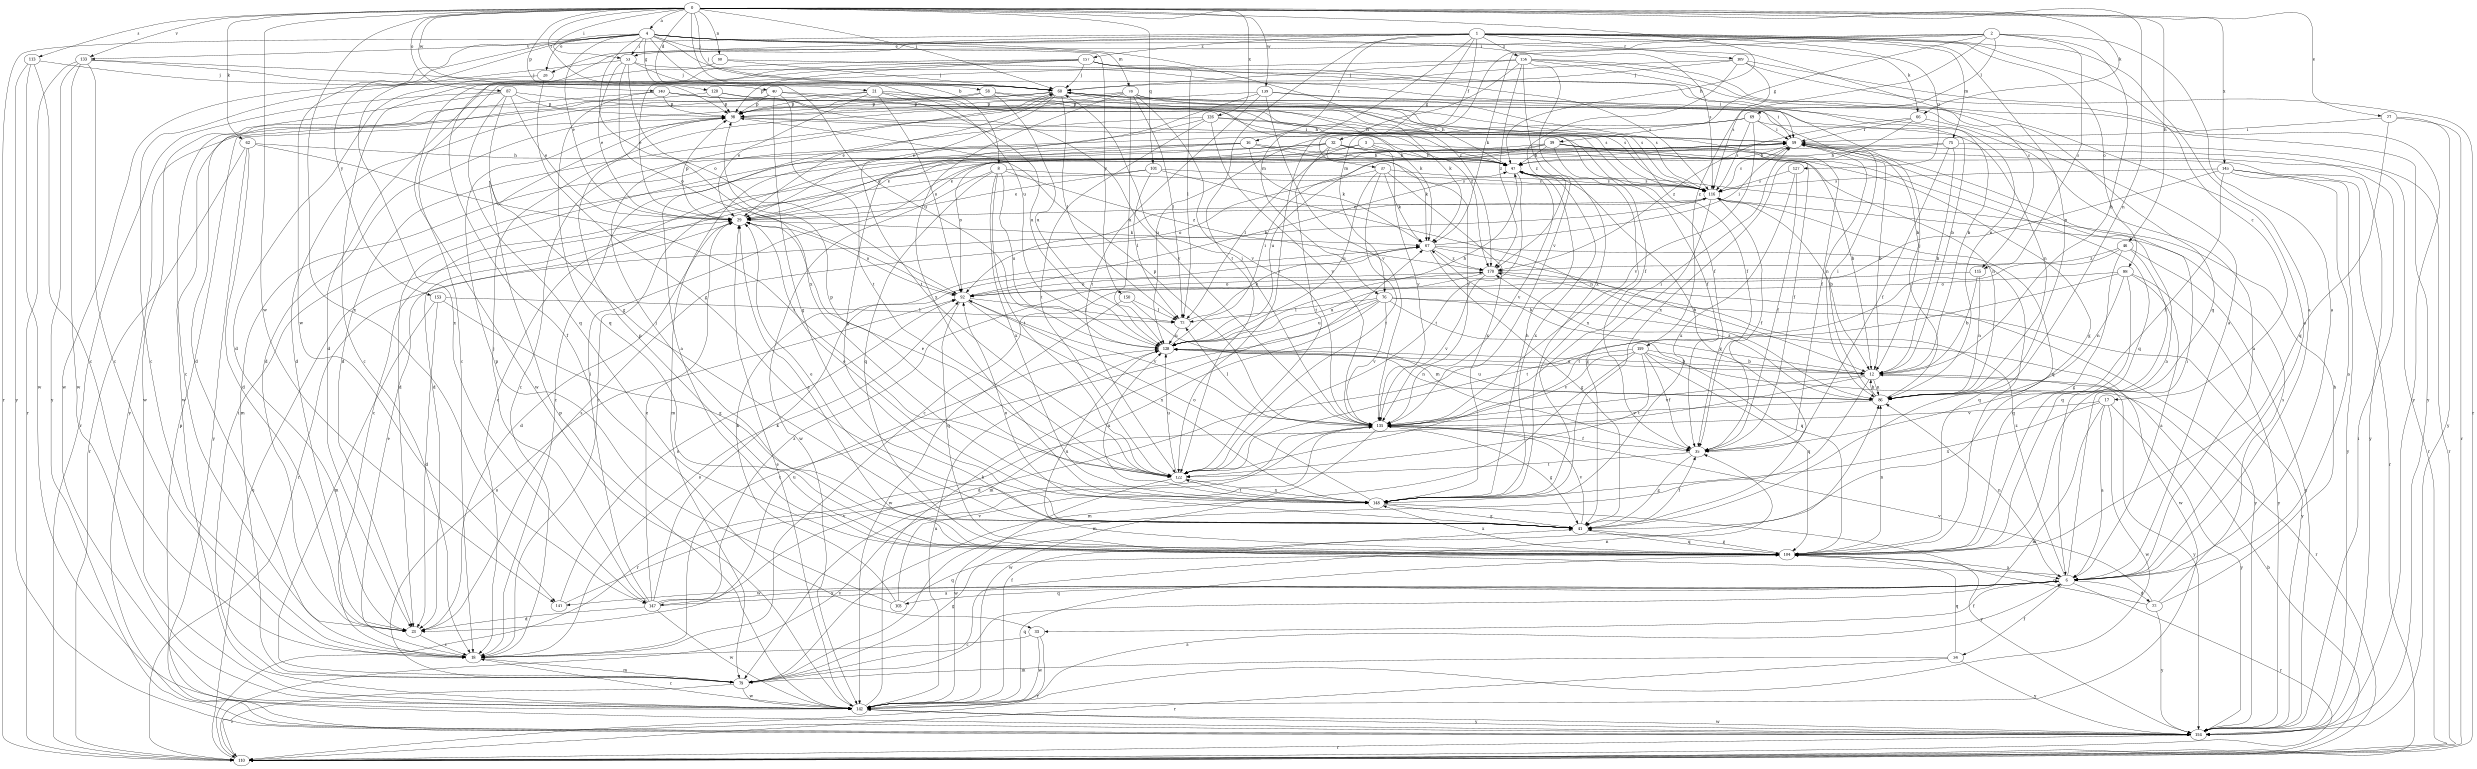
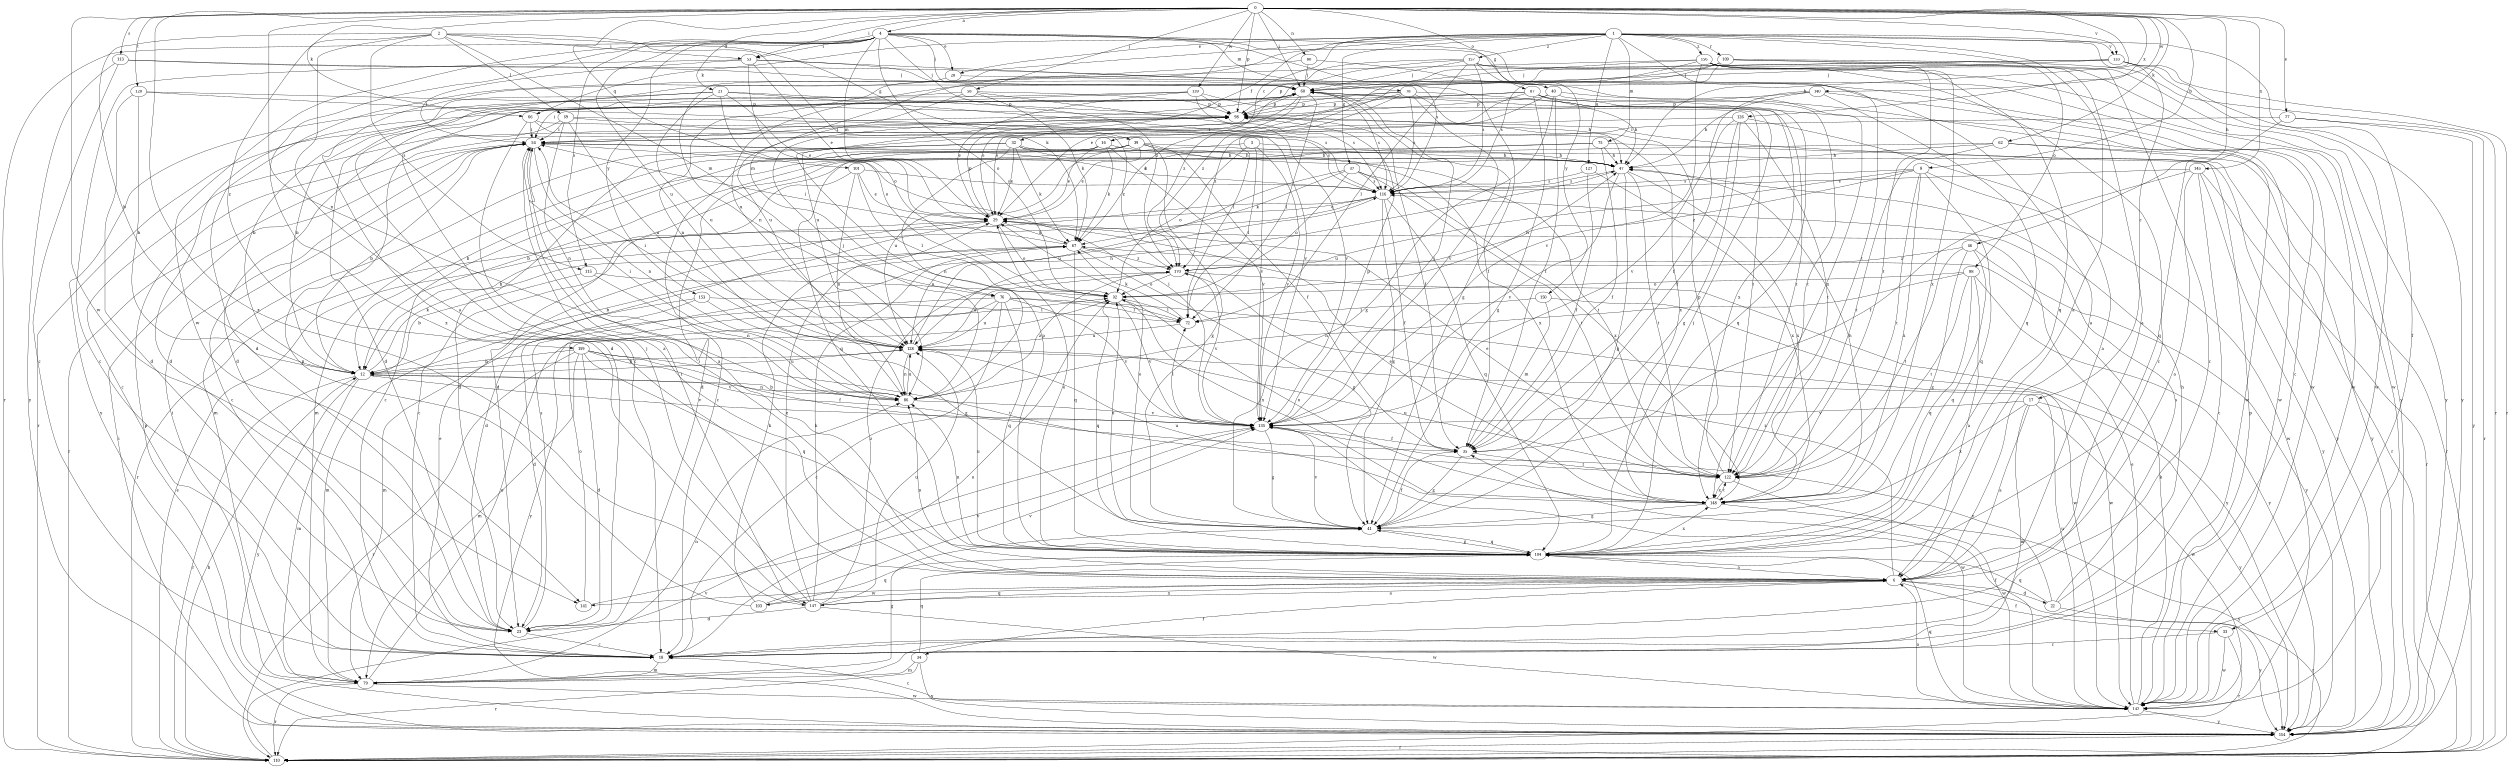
(574, 130) -> (847, 130)
(1794, 143) -> (534, 143)
(1531, 721) -> none
